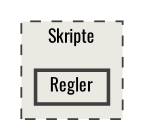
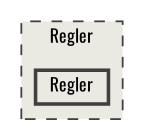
(72, 38) -> (72, 38)
